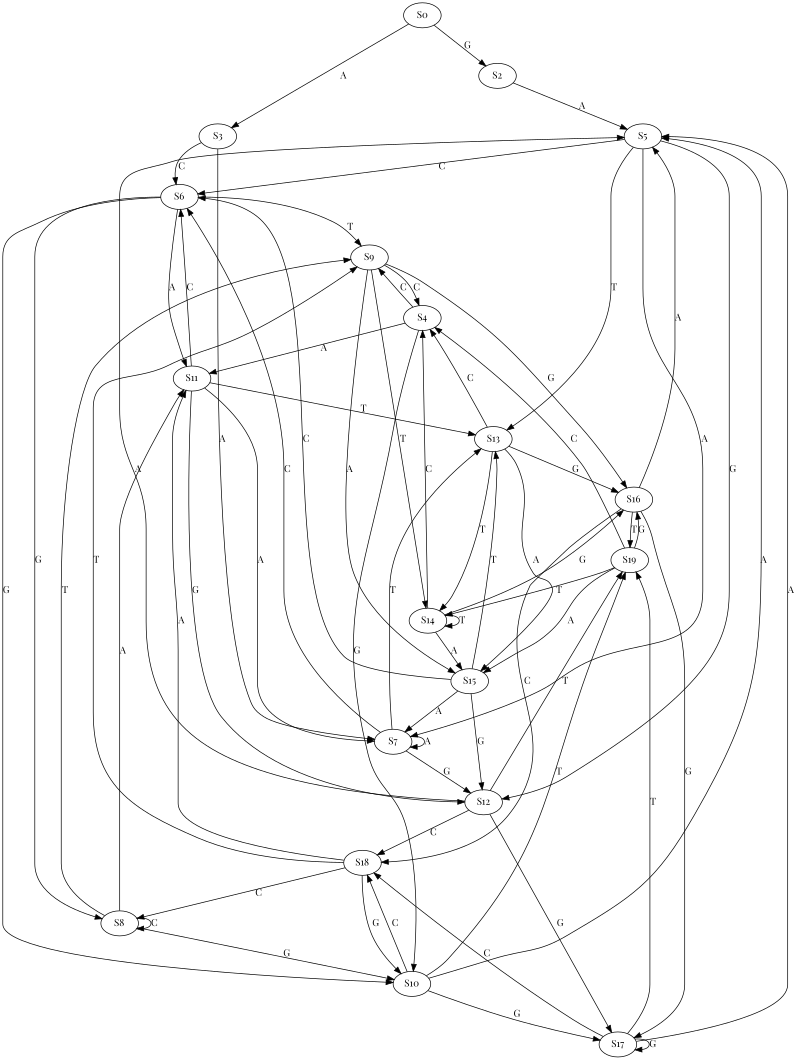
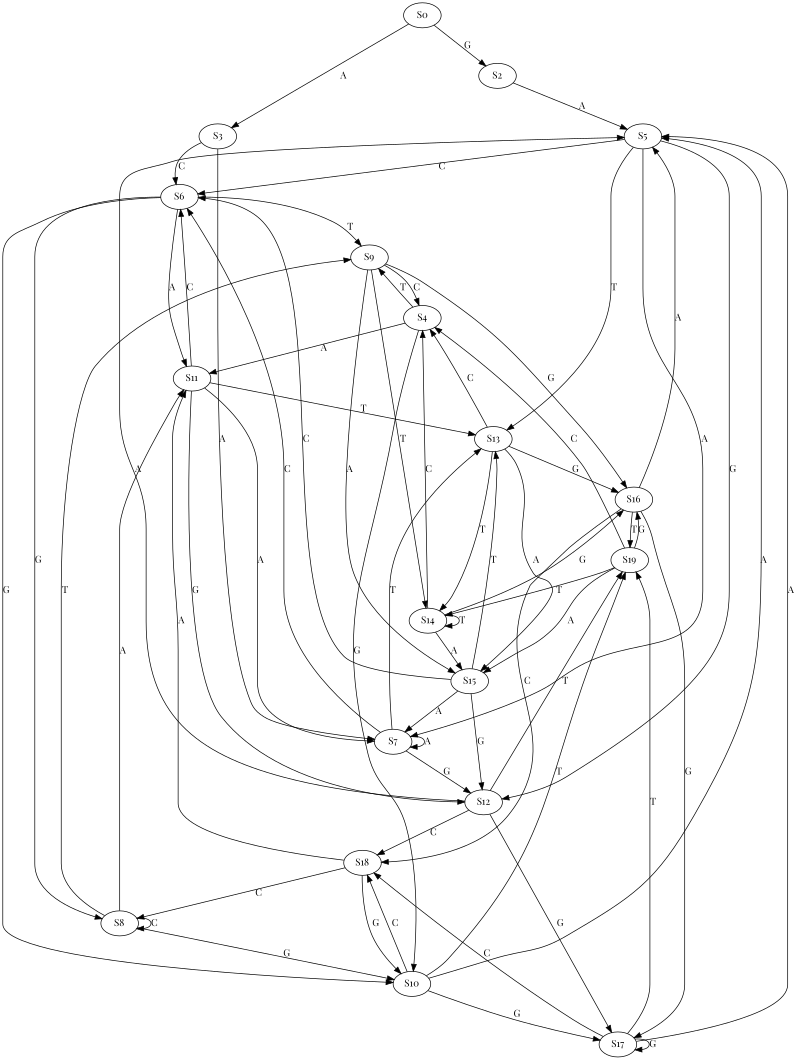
(404, 288) -> (404, 288)
(93, 572) -> none
